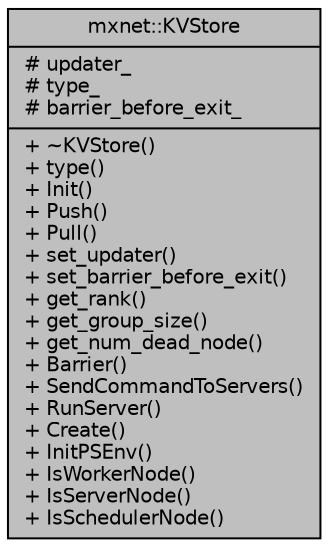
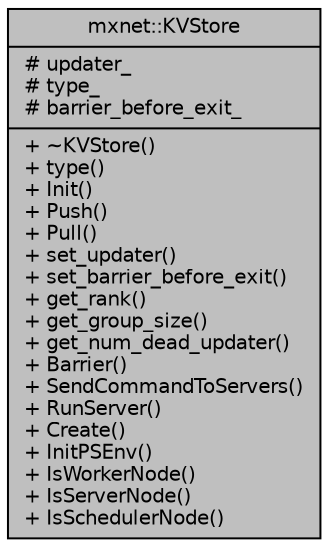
(144, 343) -> (157, 343)
